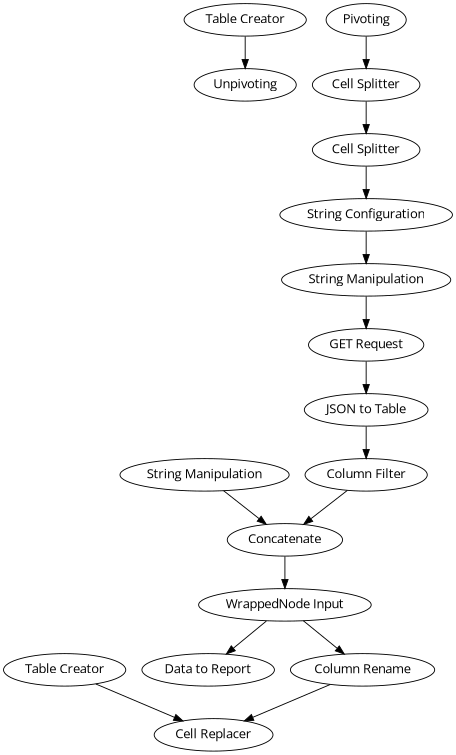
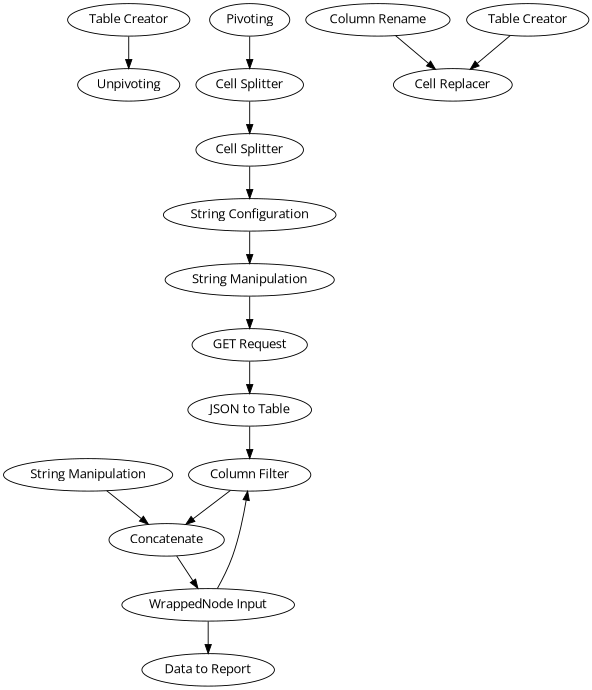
(320, 634) -> (236, 546)
